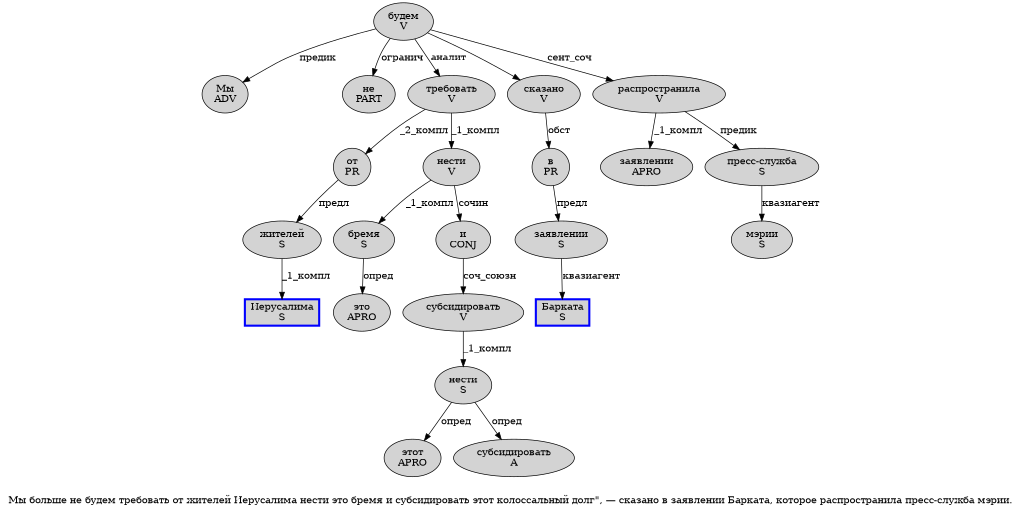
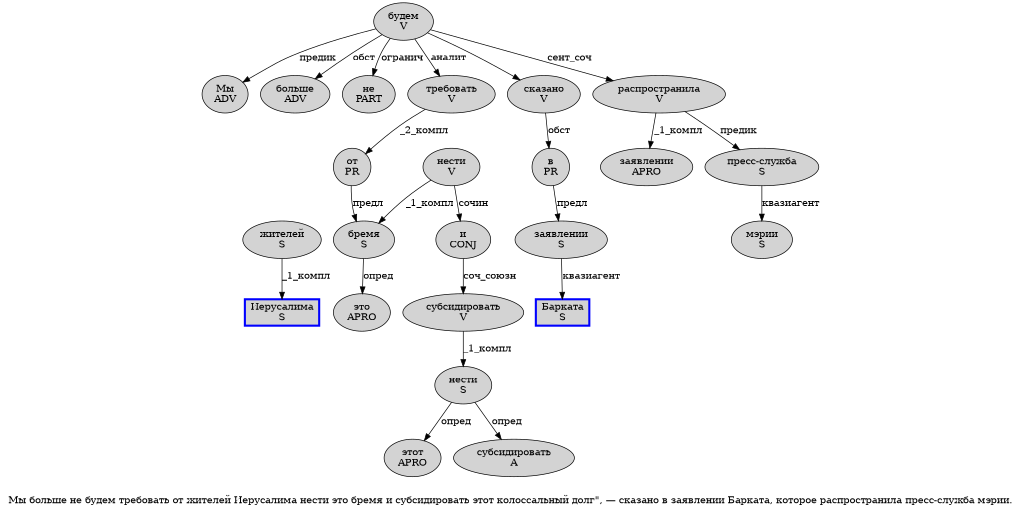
none -> (295, 94)
(451, 127) -> none
(319, 198) -> (352, 200)
